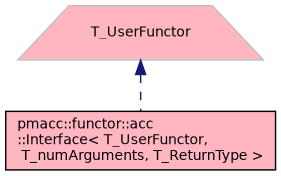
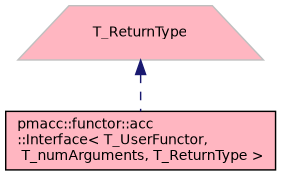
(141, 33) -> (141, 33)
